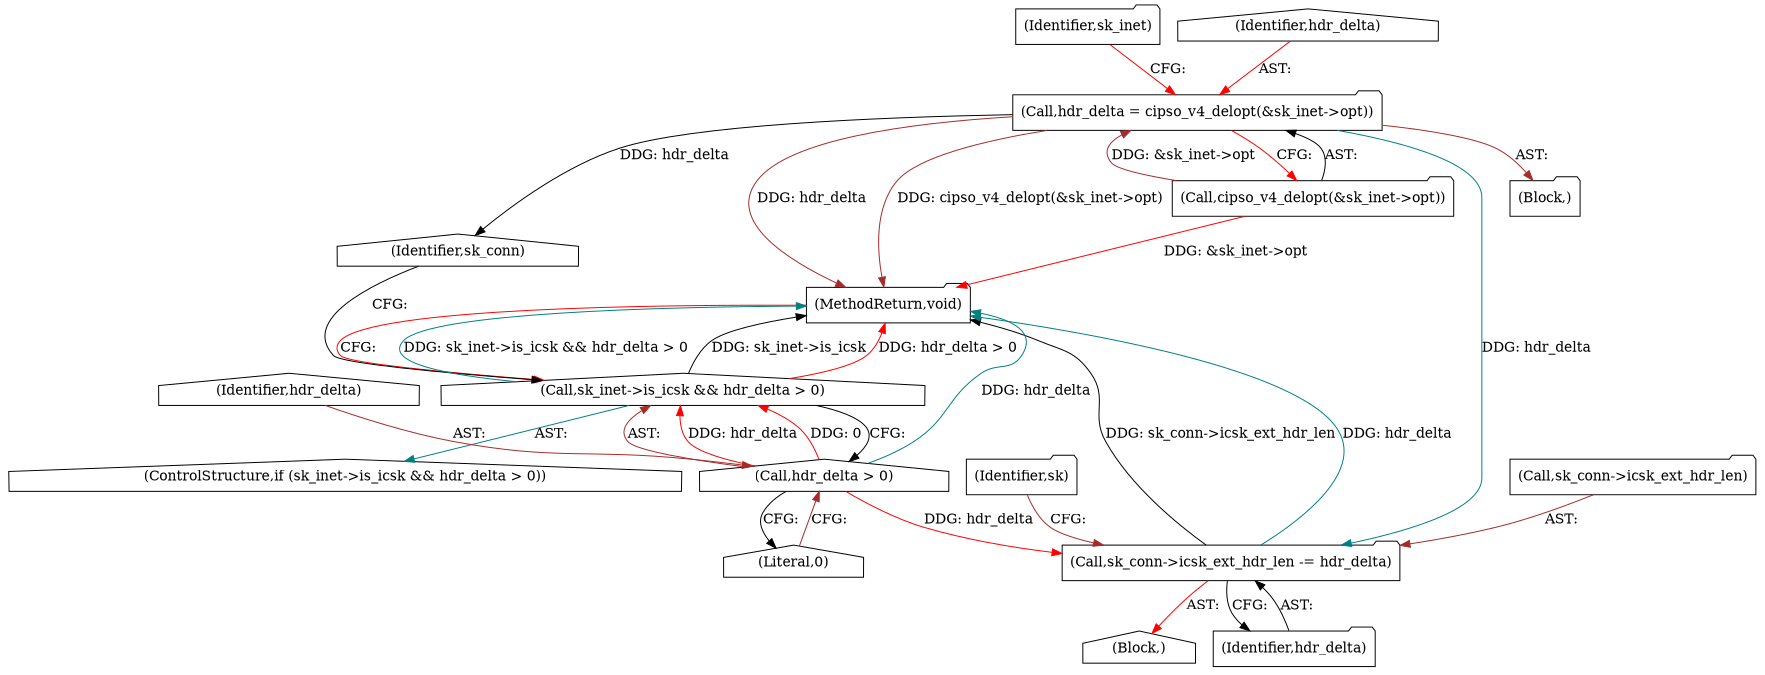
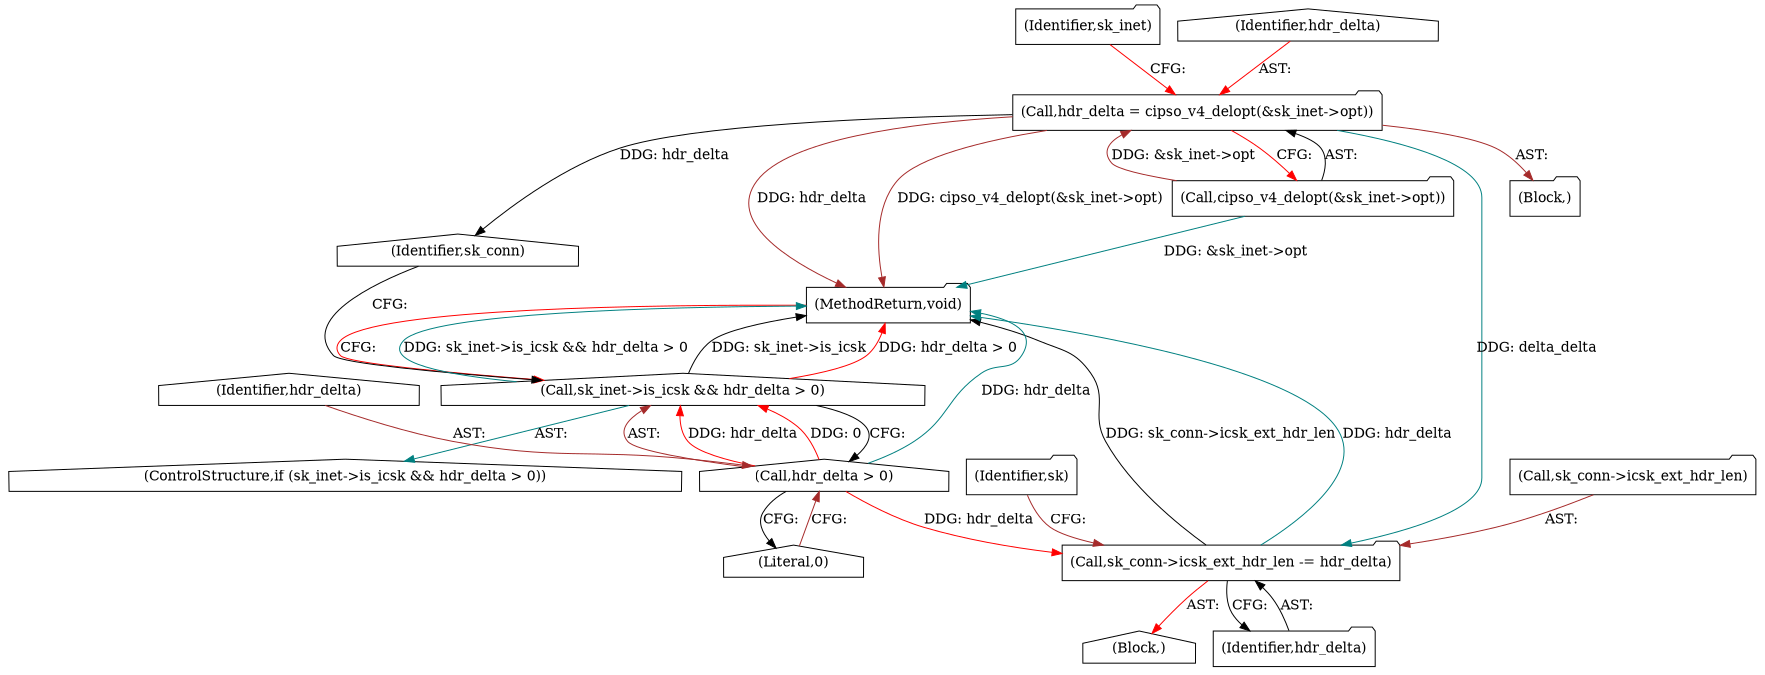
(1106, 251) -> (1106, 251)
(1537, 348) -> (1537, 348)
